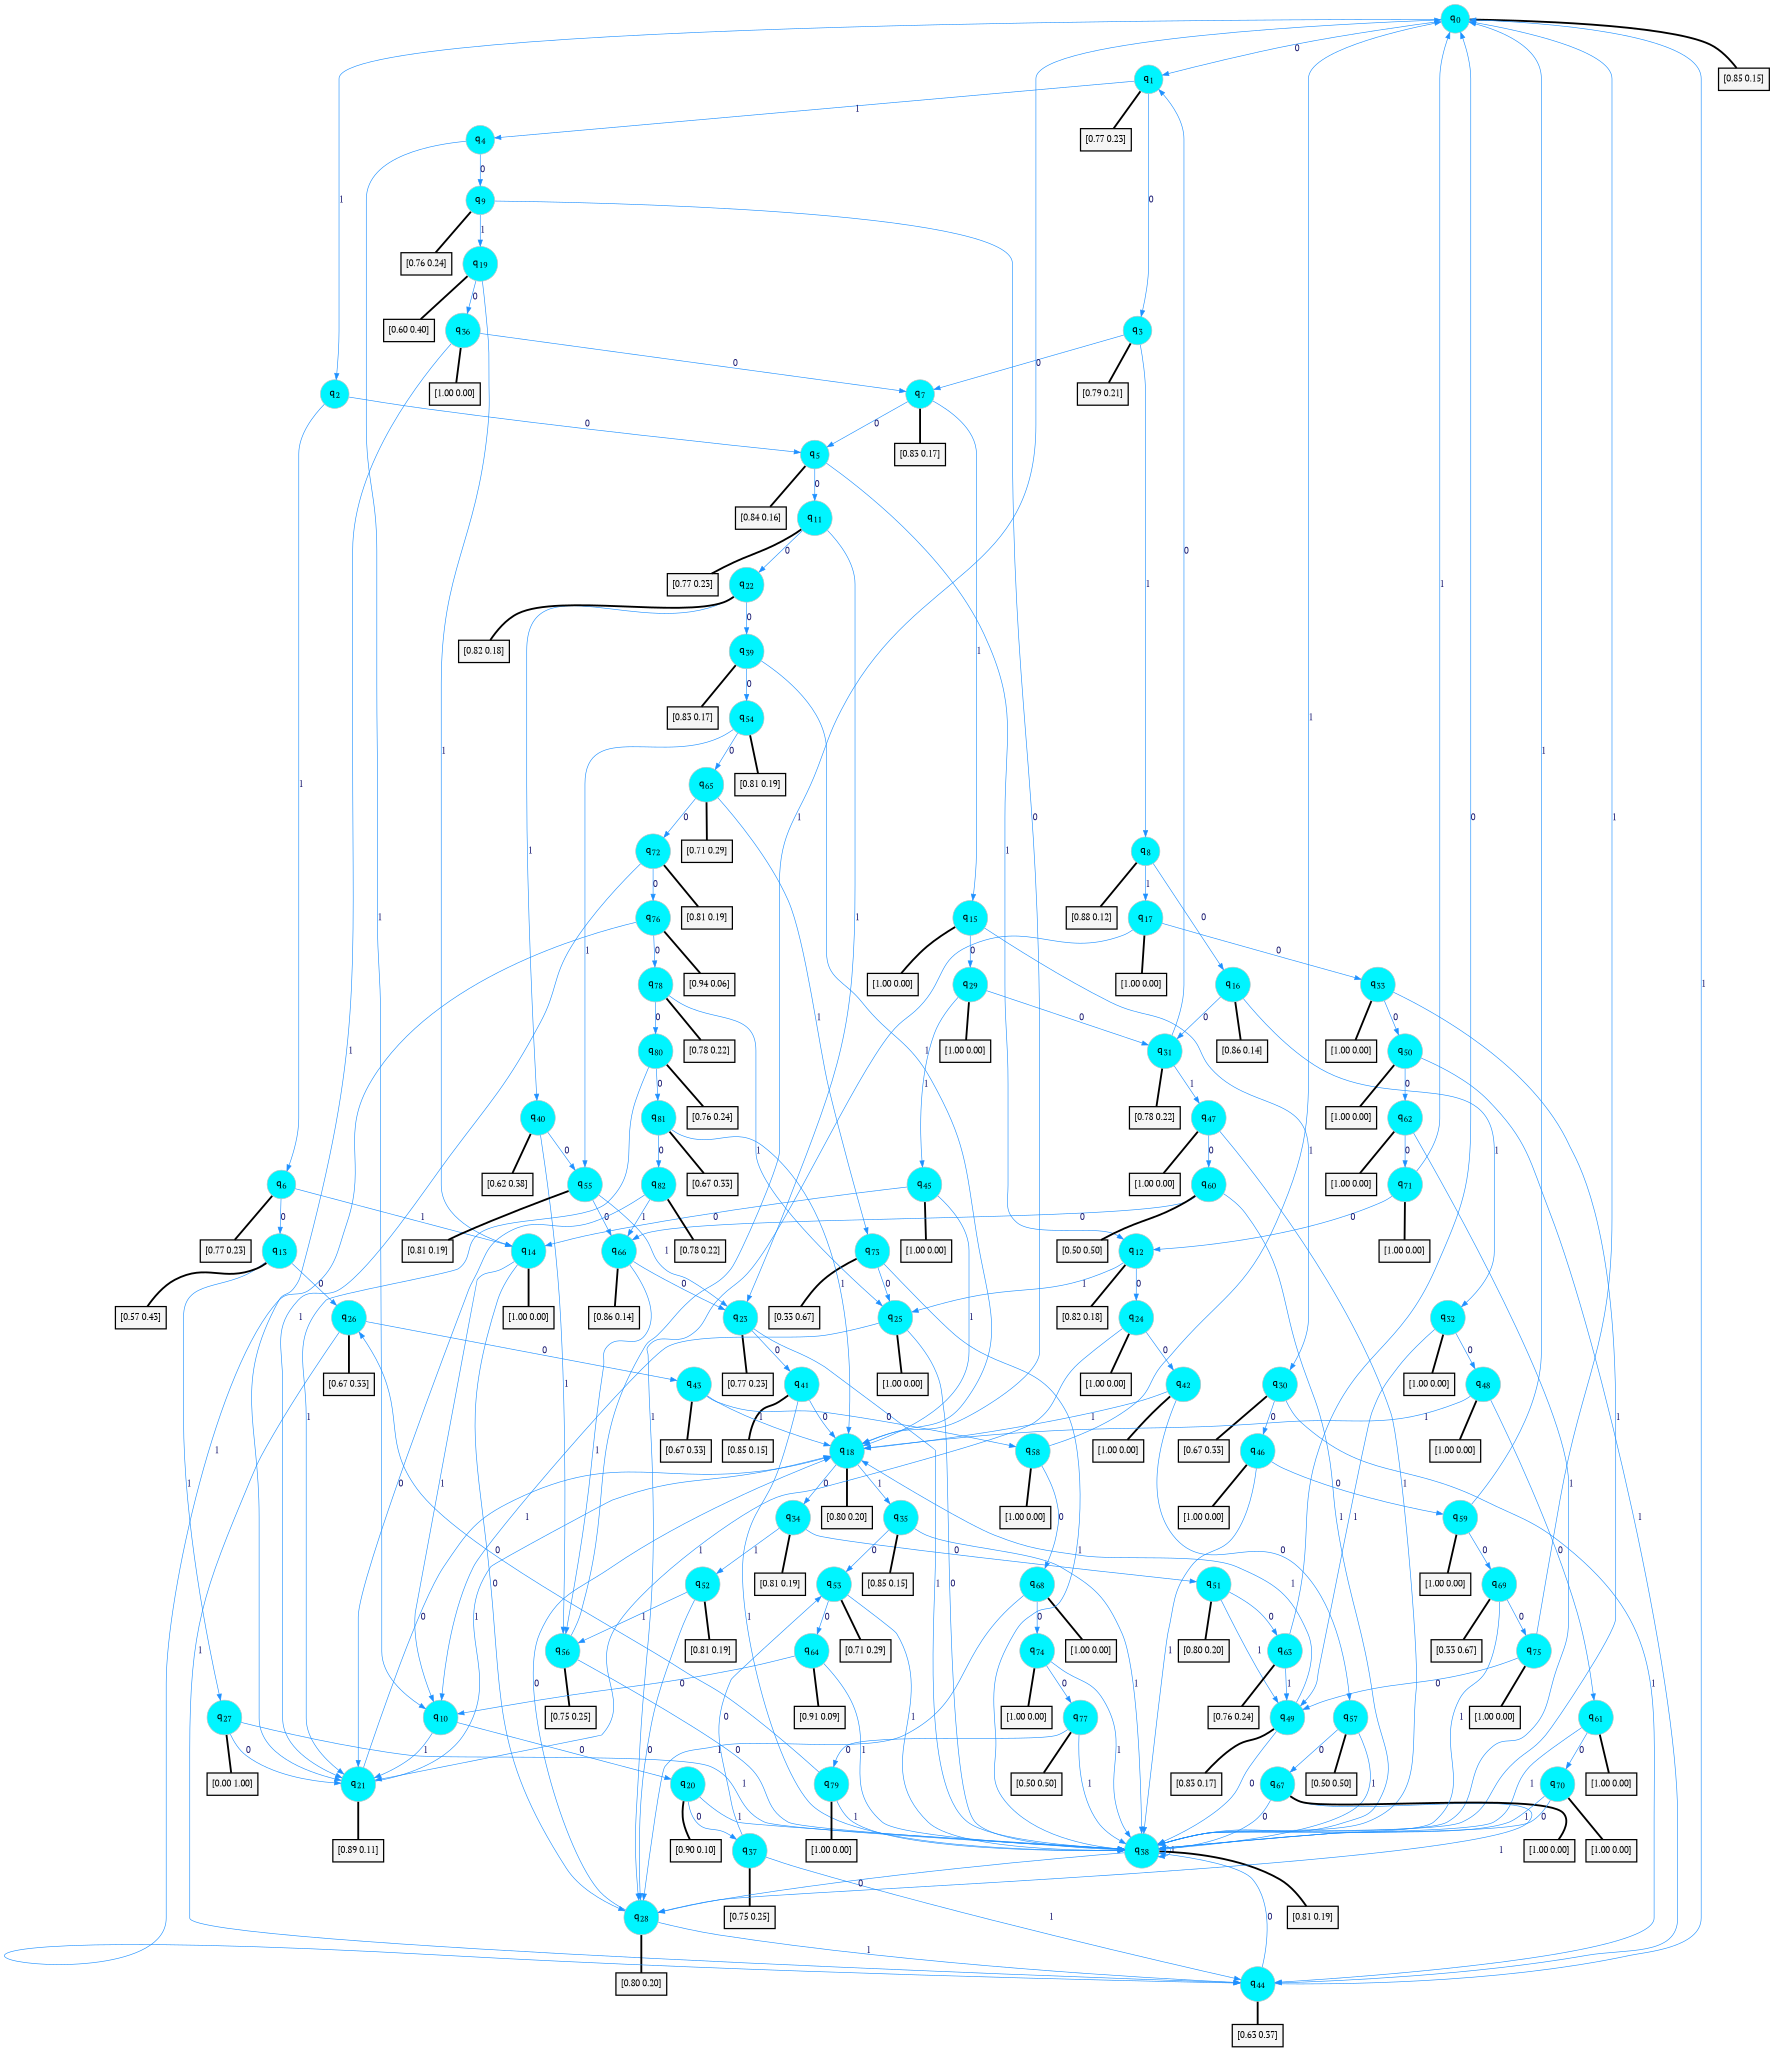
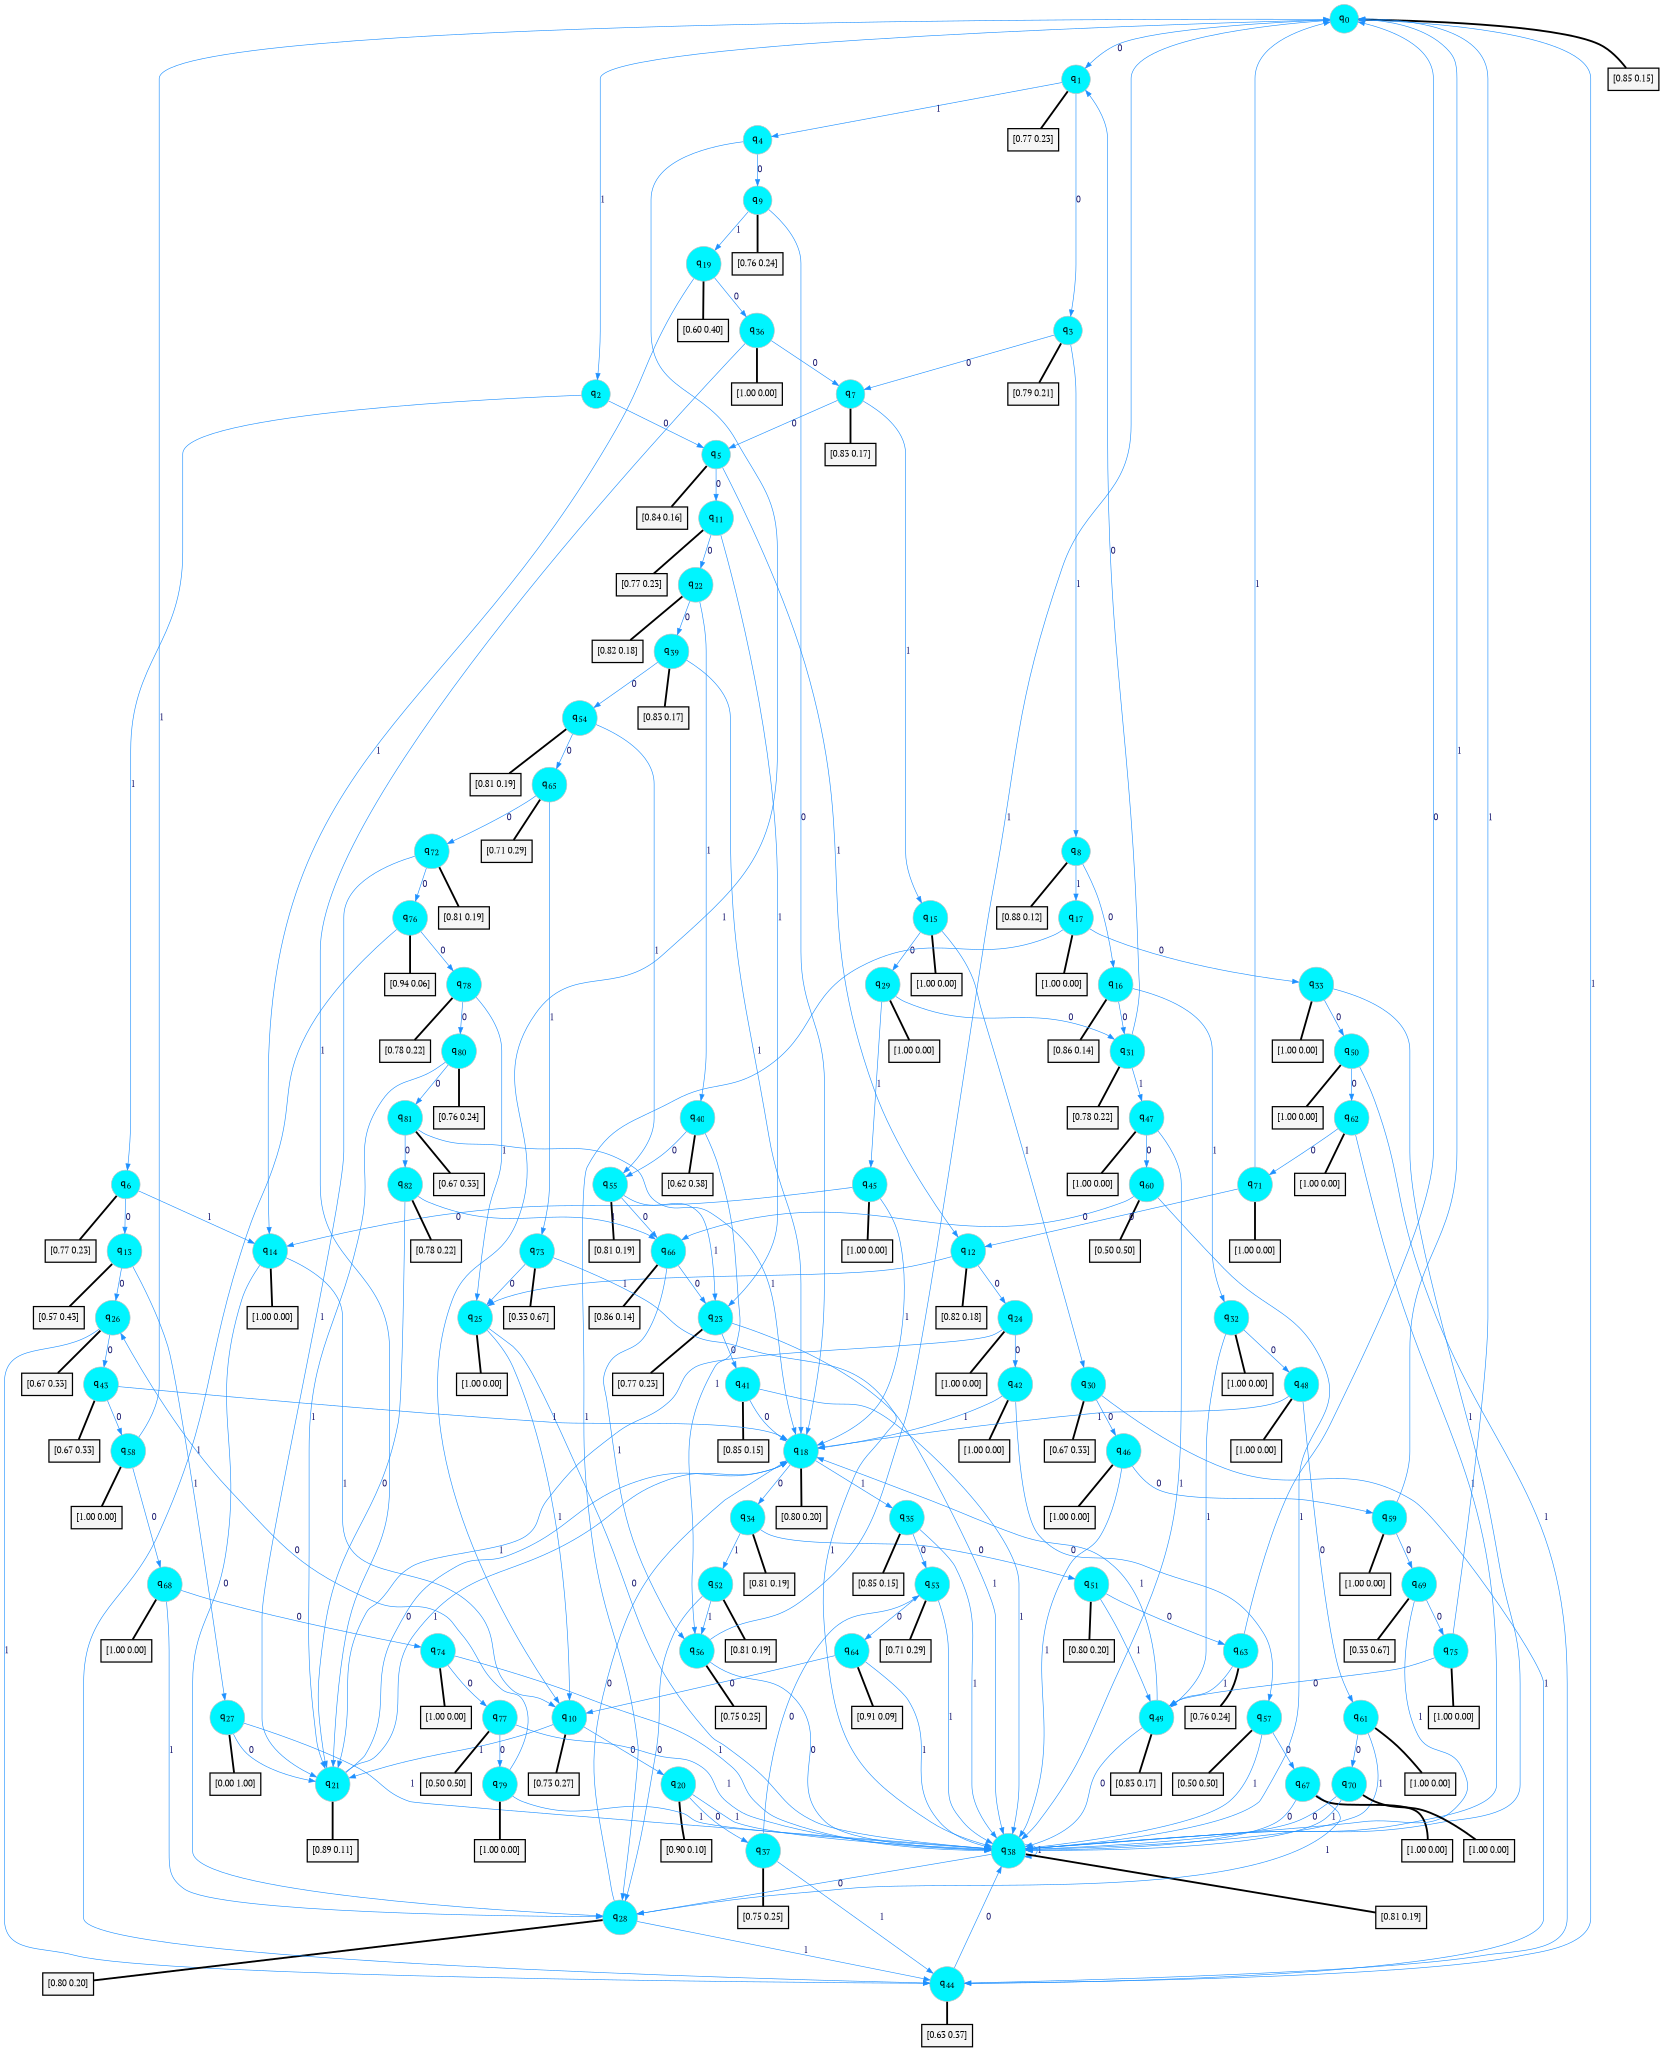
none -> (554, 1784)
